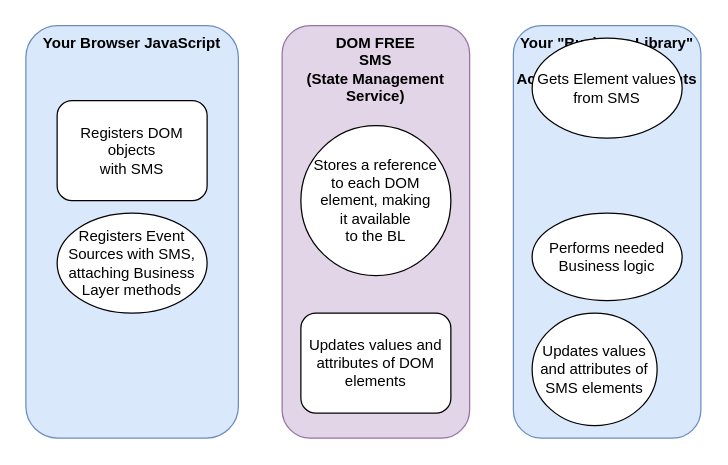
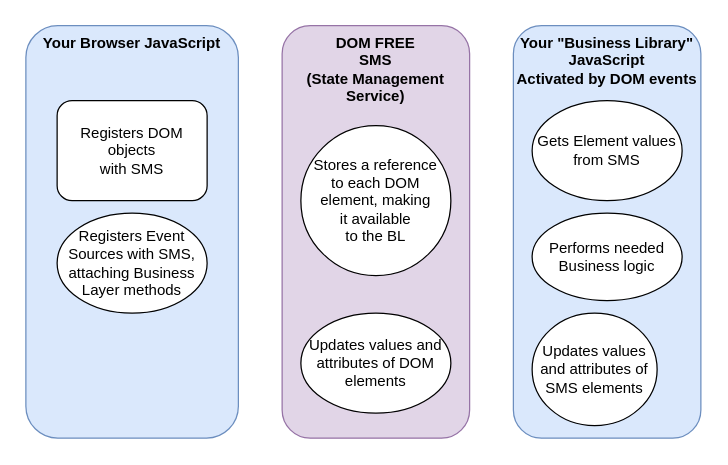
(607, 88) -> (607, 151)
(376, 363) -> (376, 363)
